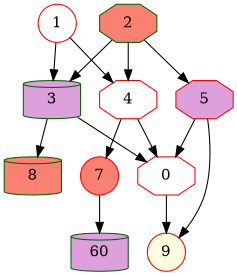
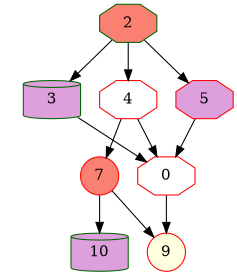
(57, 23) -> none
(33, 176) -> none
(208, 177) -> (129, 210)
(100, 252) -> (100, 252)
